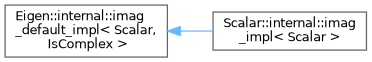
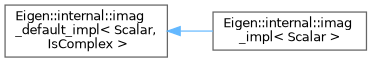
(290, 31) -> (290, 31)
